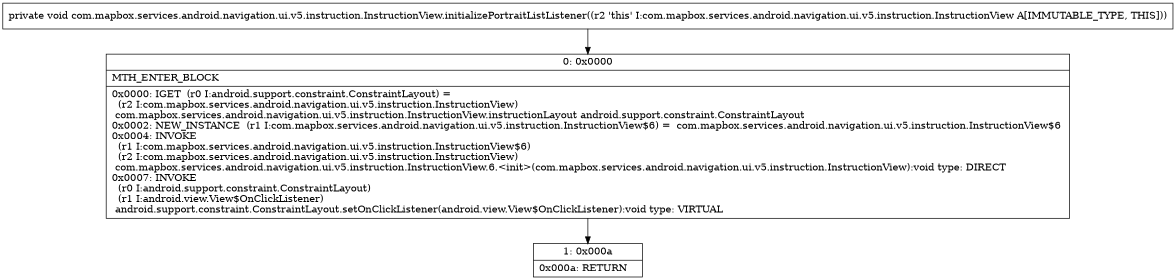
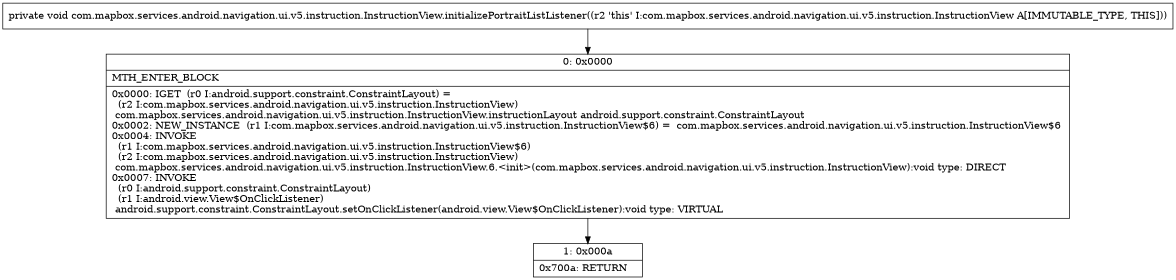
(588, 268) -> (588, 268)
